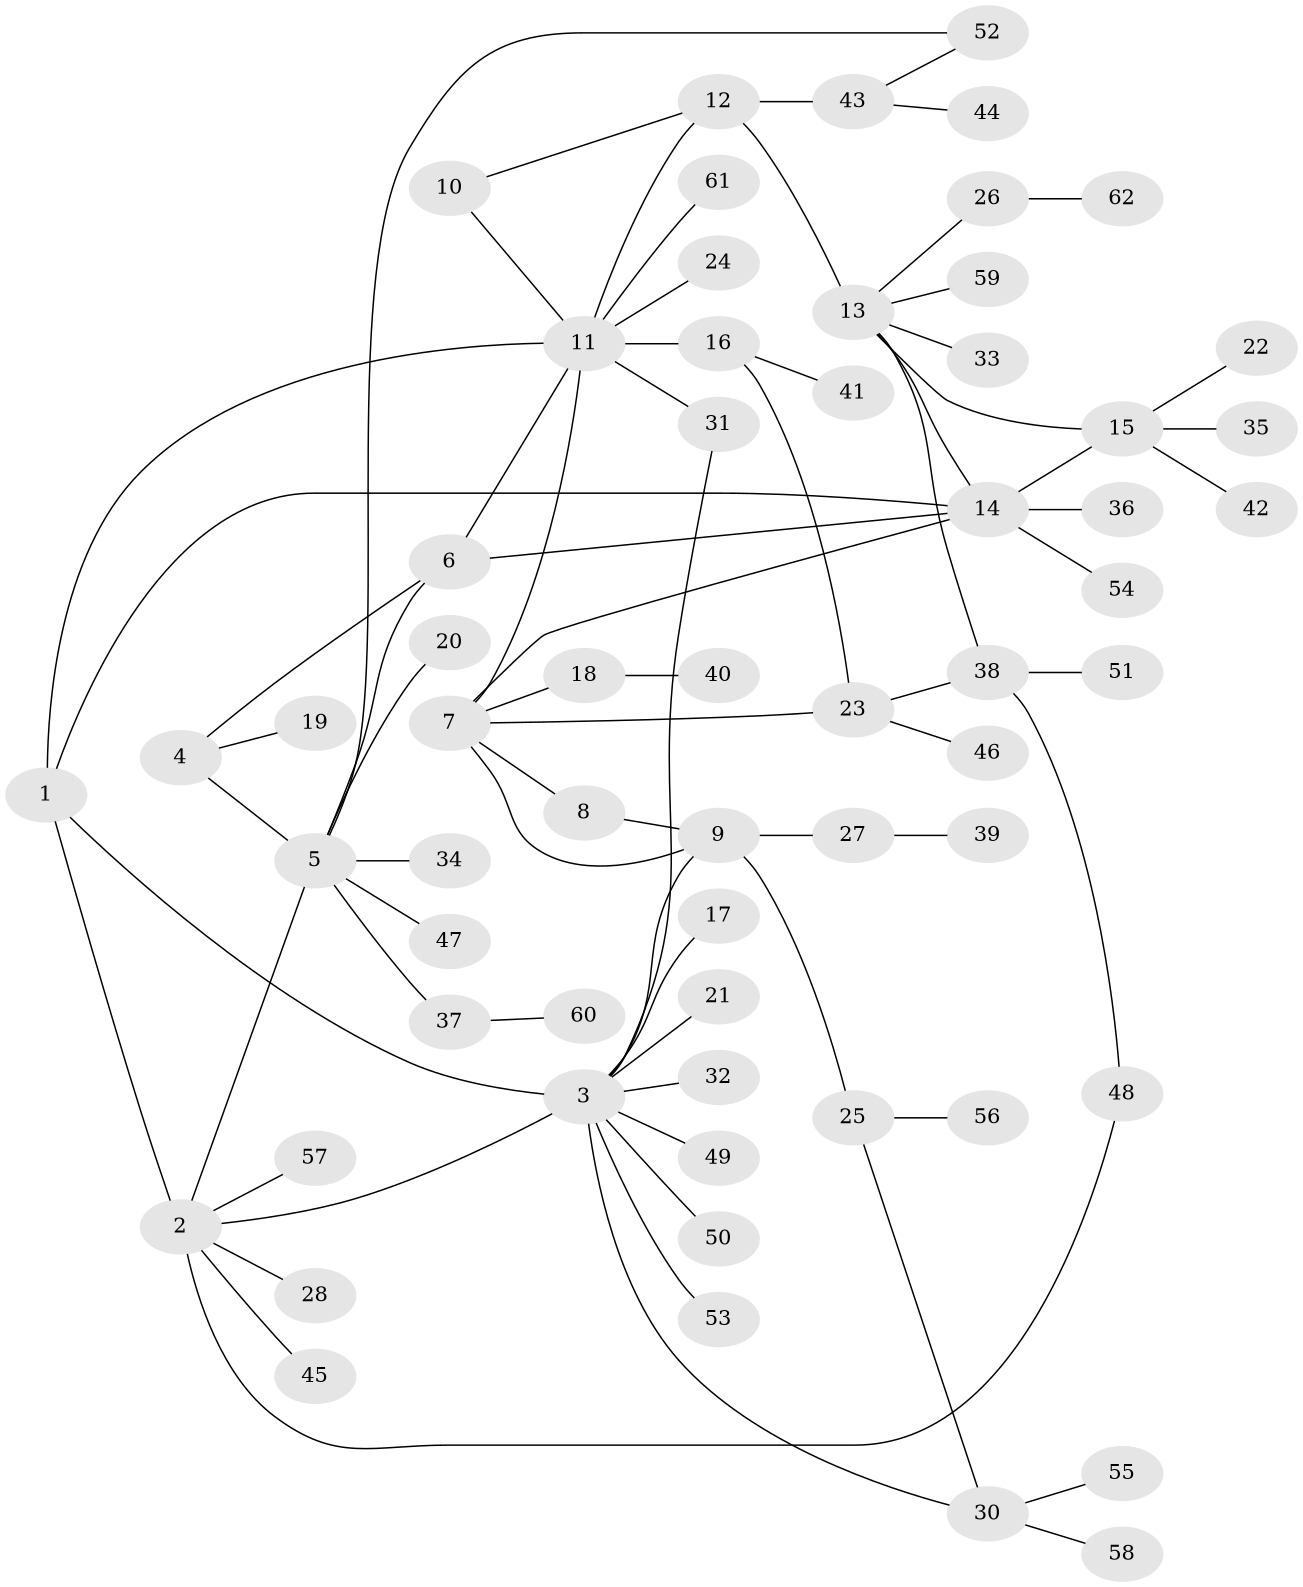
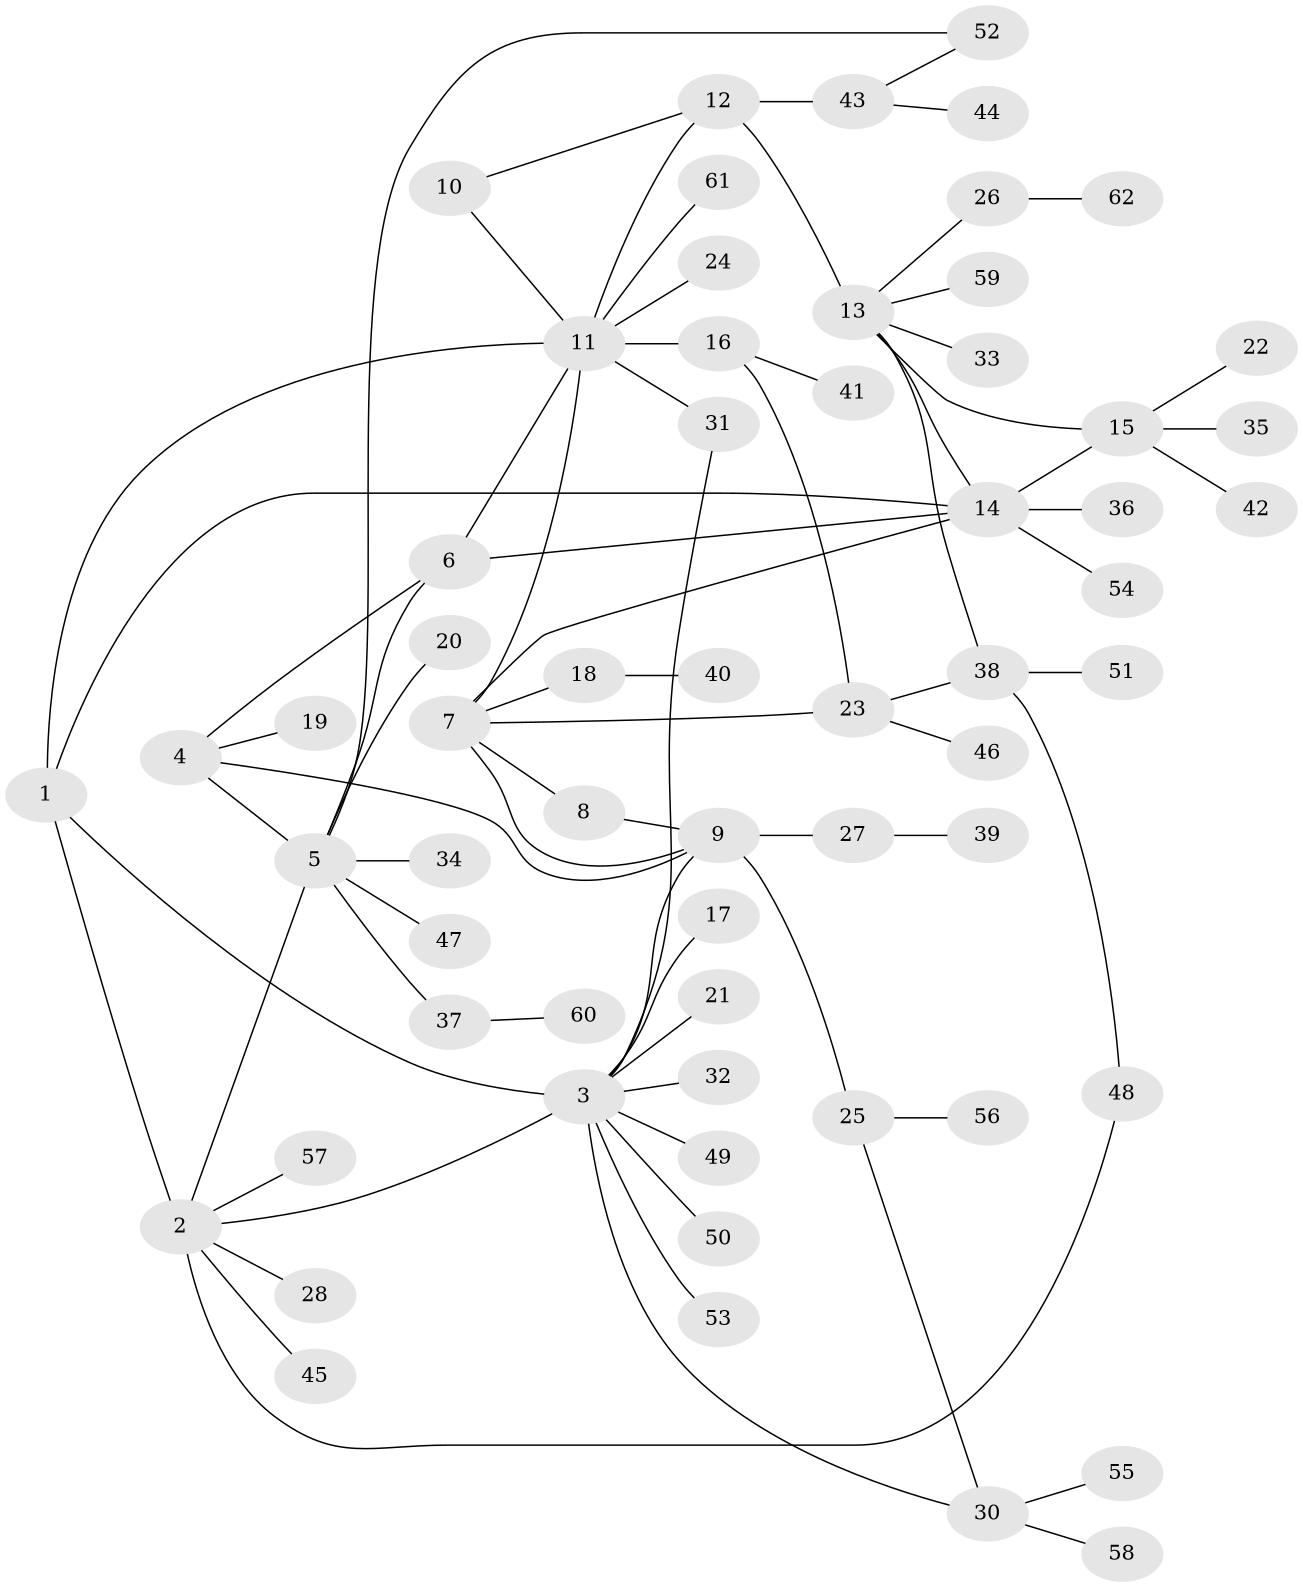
none -> (466, 811)
